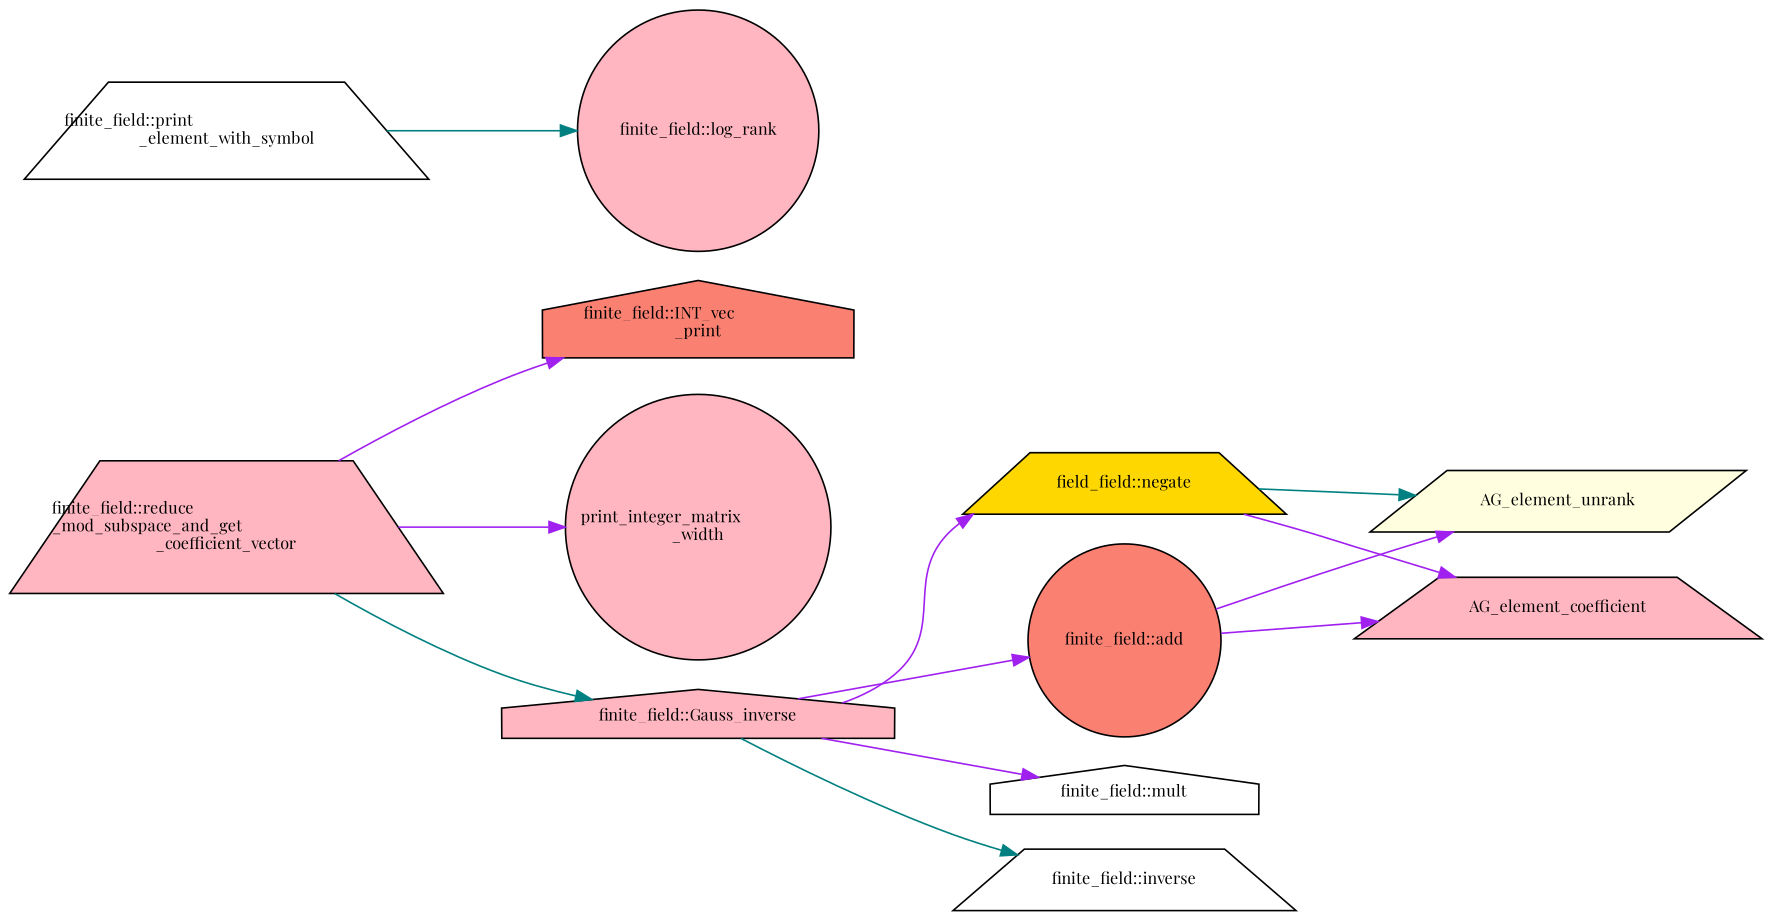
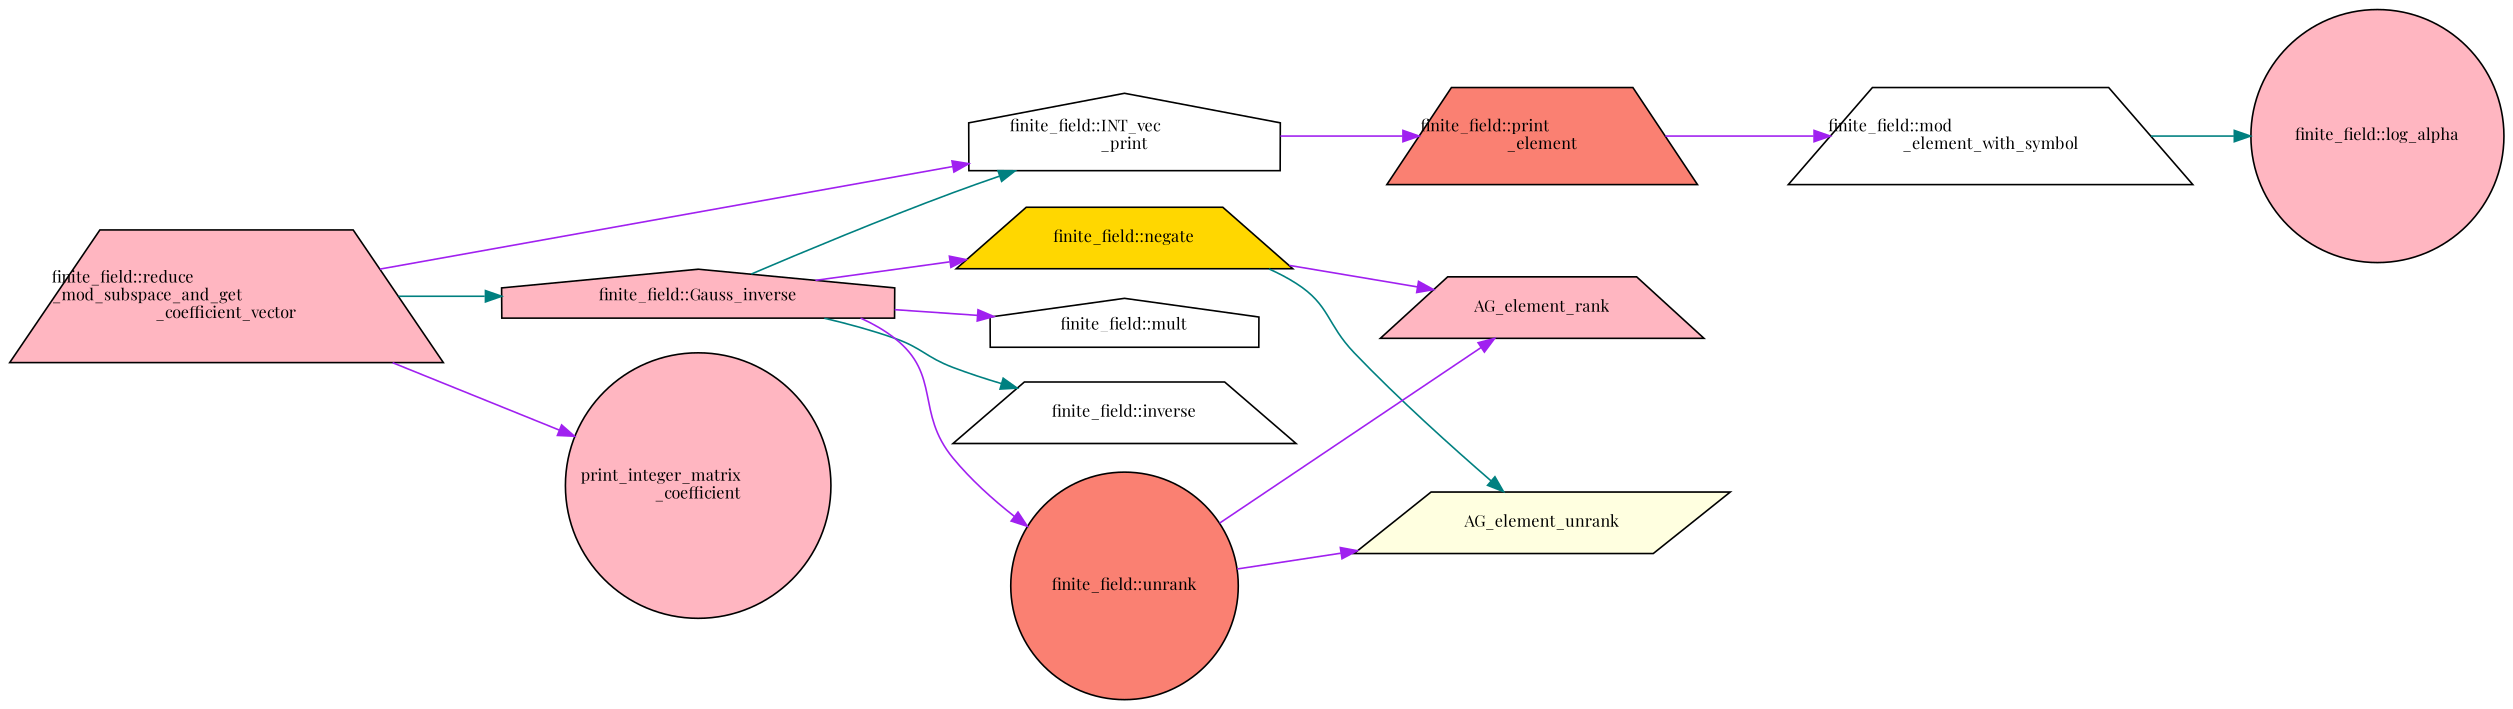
(227, 131) -> (1991, 136)
(698, 131) -> (2377, 136)
none -> (1542, 136)
none -> (875, 223)
(698, 323) -> (1125, 136)
(1125, 483) -> (1125, 238)
(698, 527) -> (698, 486)
(1558, 608) -> (1542, 308)
(1125, 640) -> (1125, 586)
